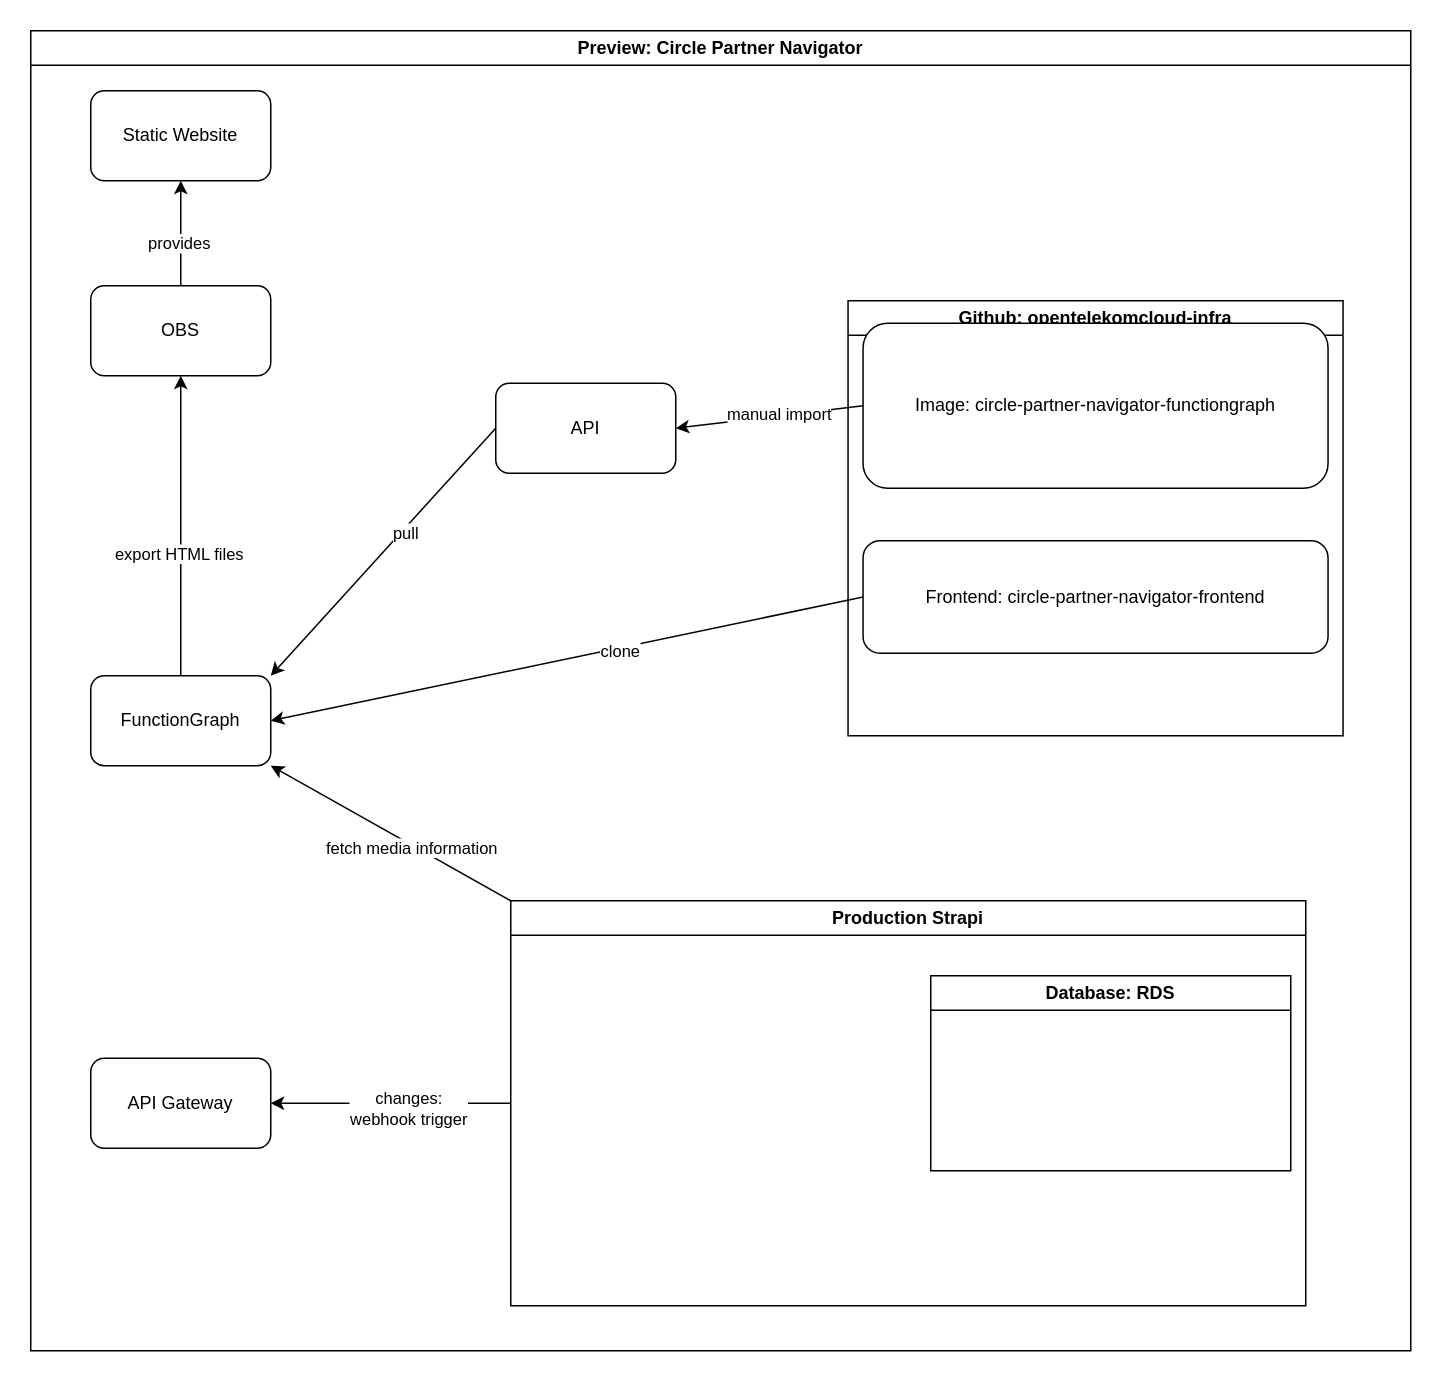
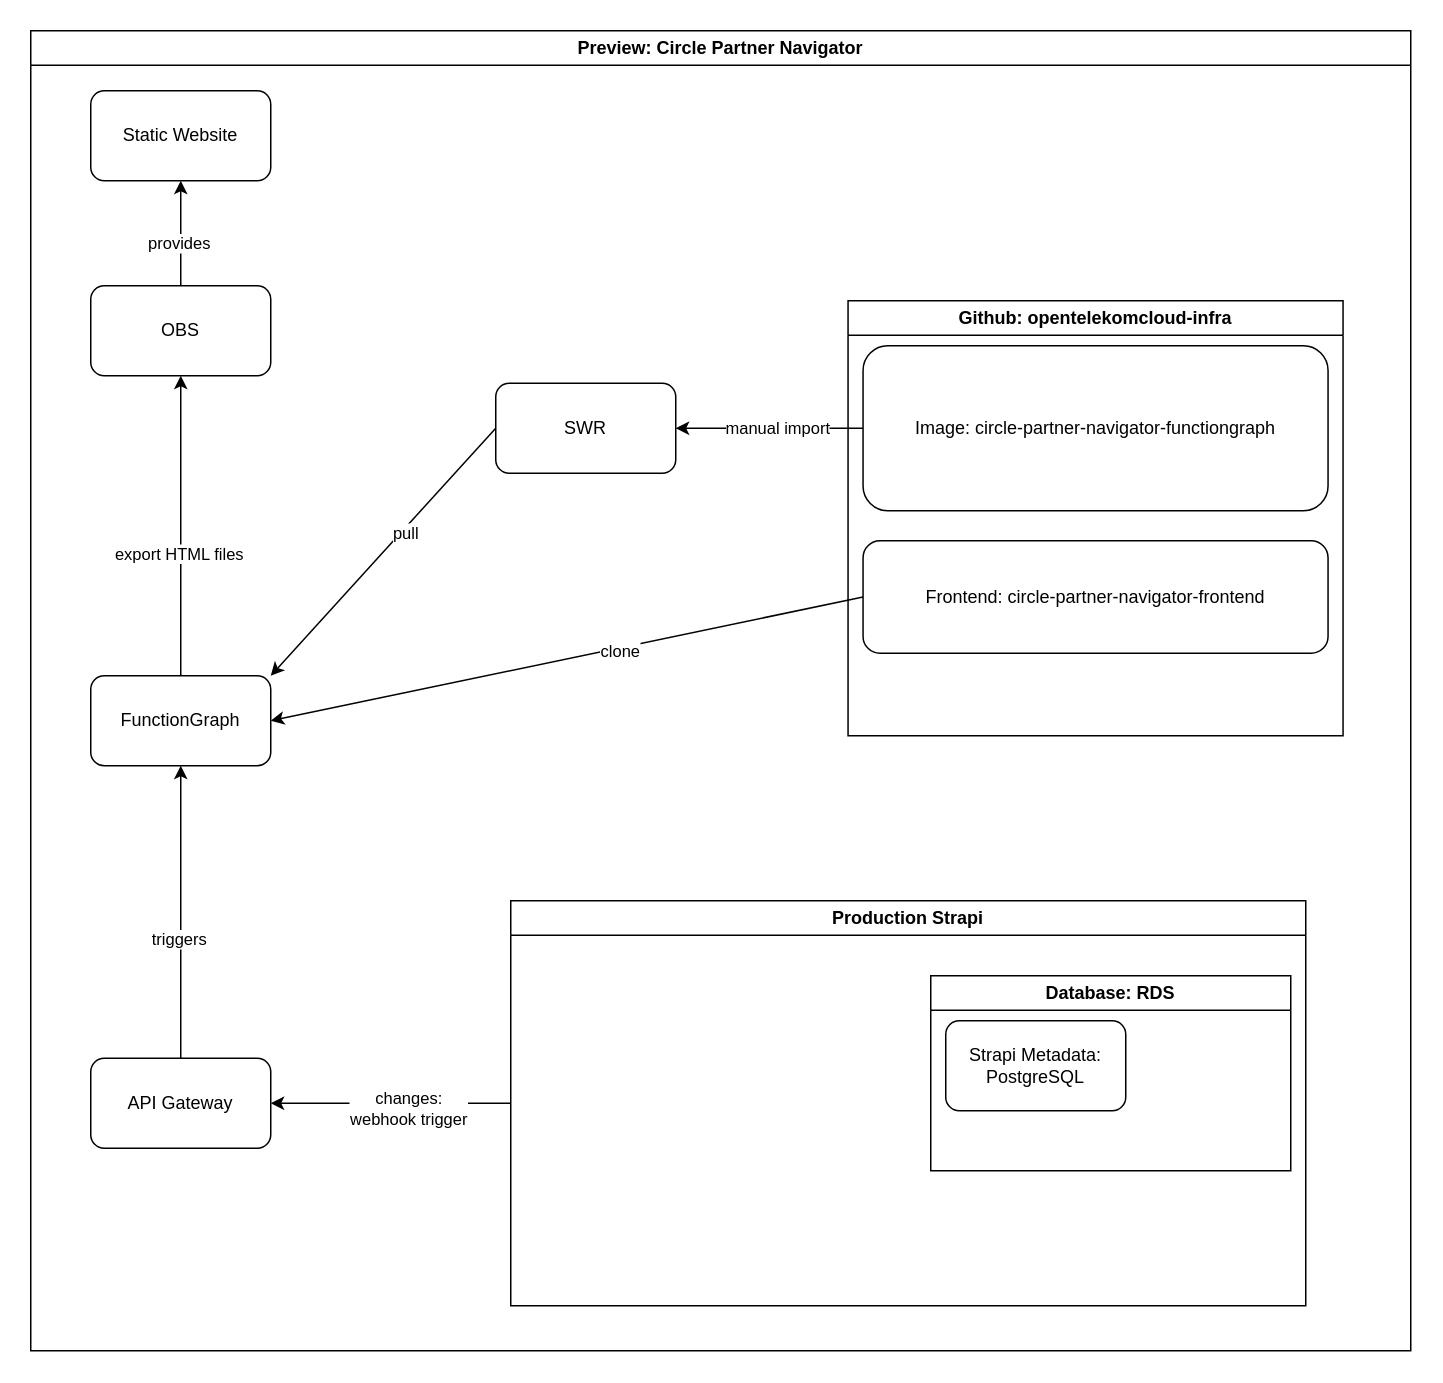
(1096, 406) -> (1096, 428)
(586, 428) -> (586, 428)
(395, 836) -> none
none -> (181, 917)
none -> (1036, 1066)
